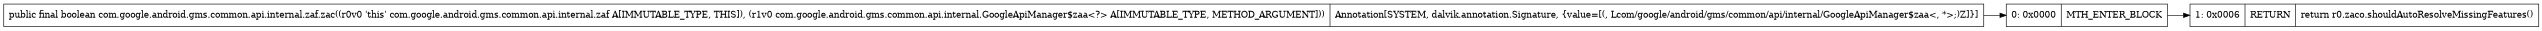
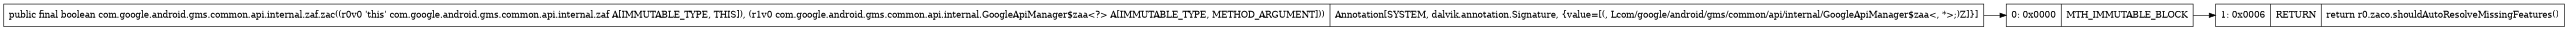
(2114, 15) -> (2127, 15)
